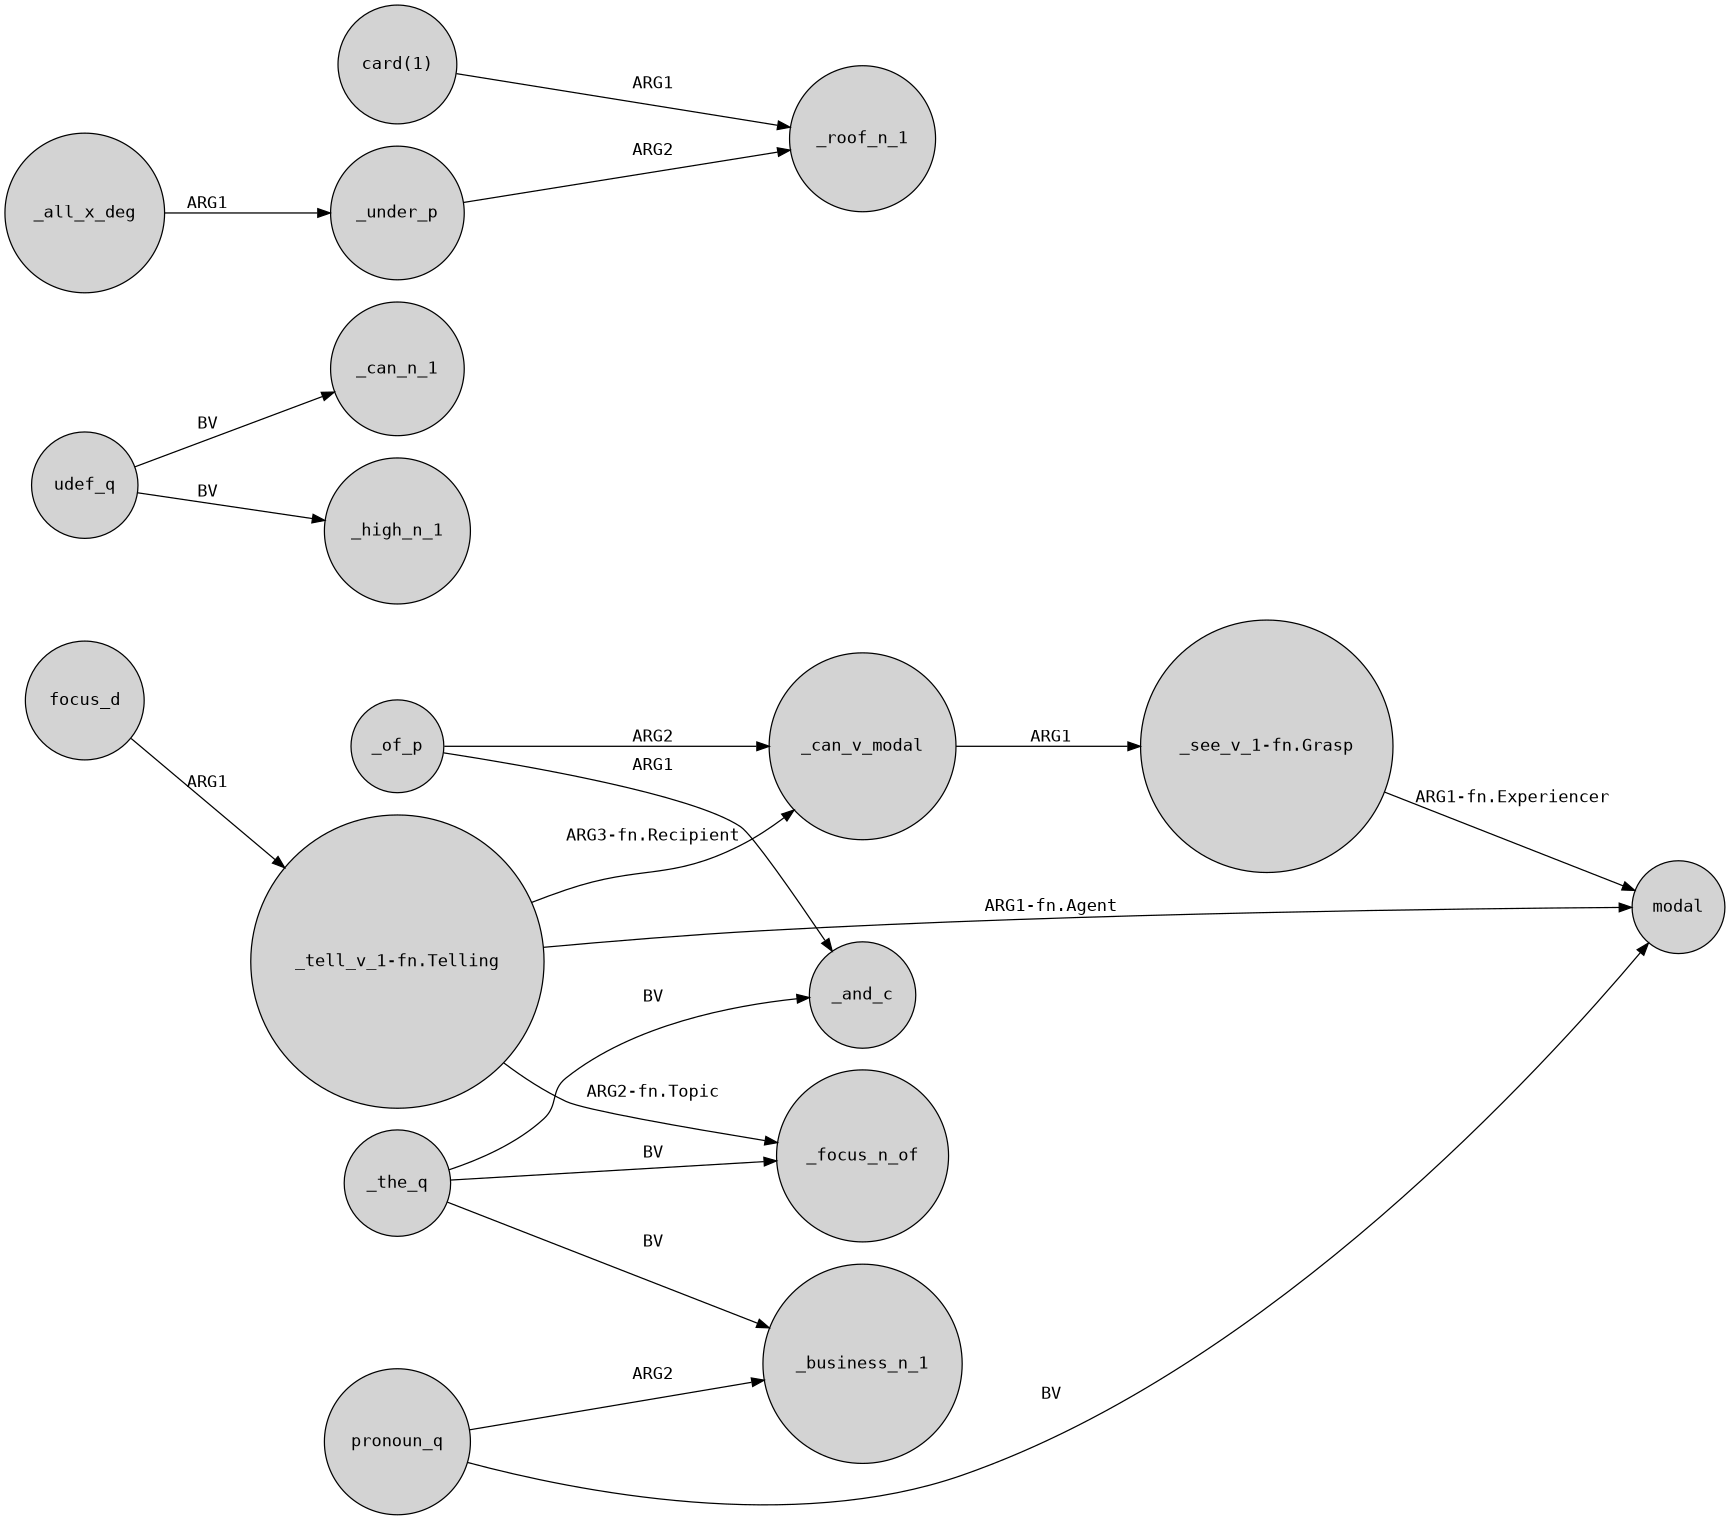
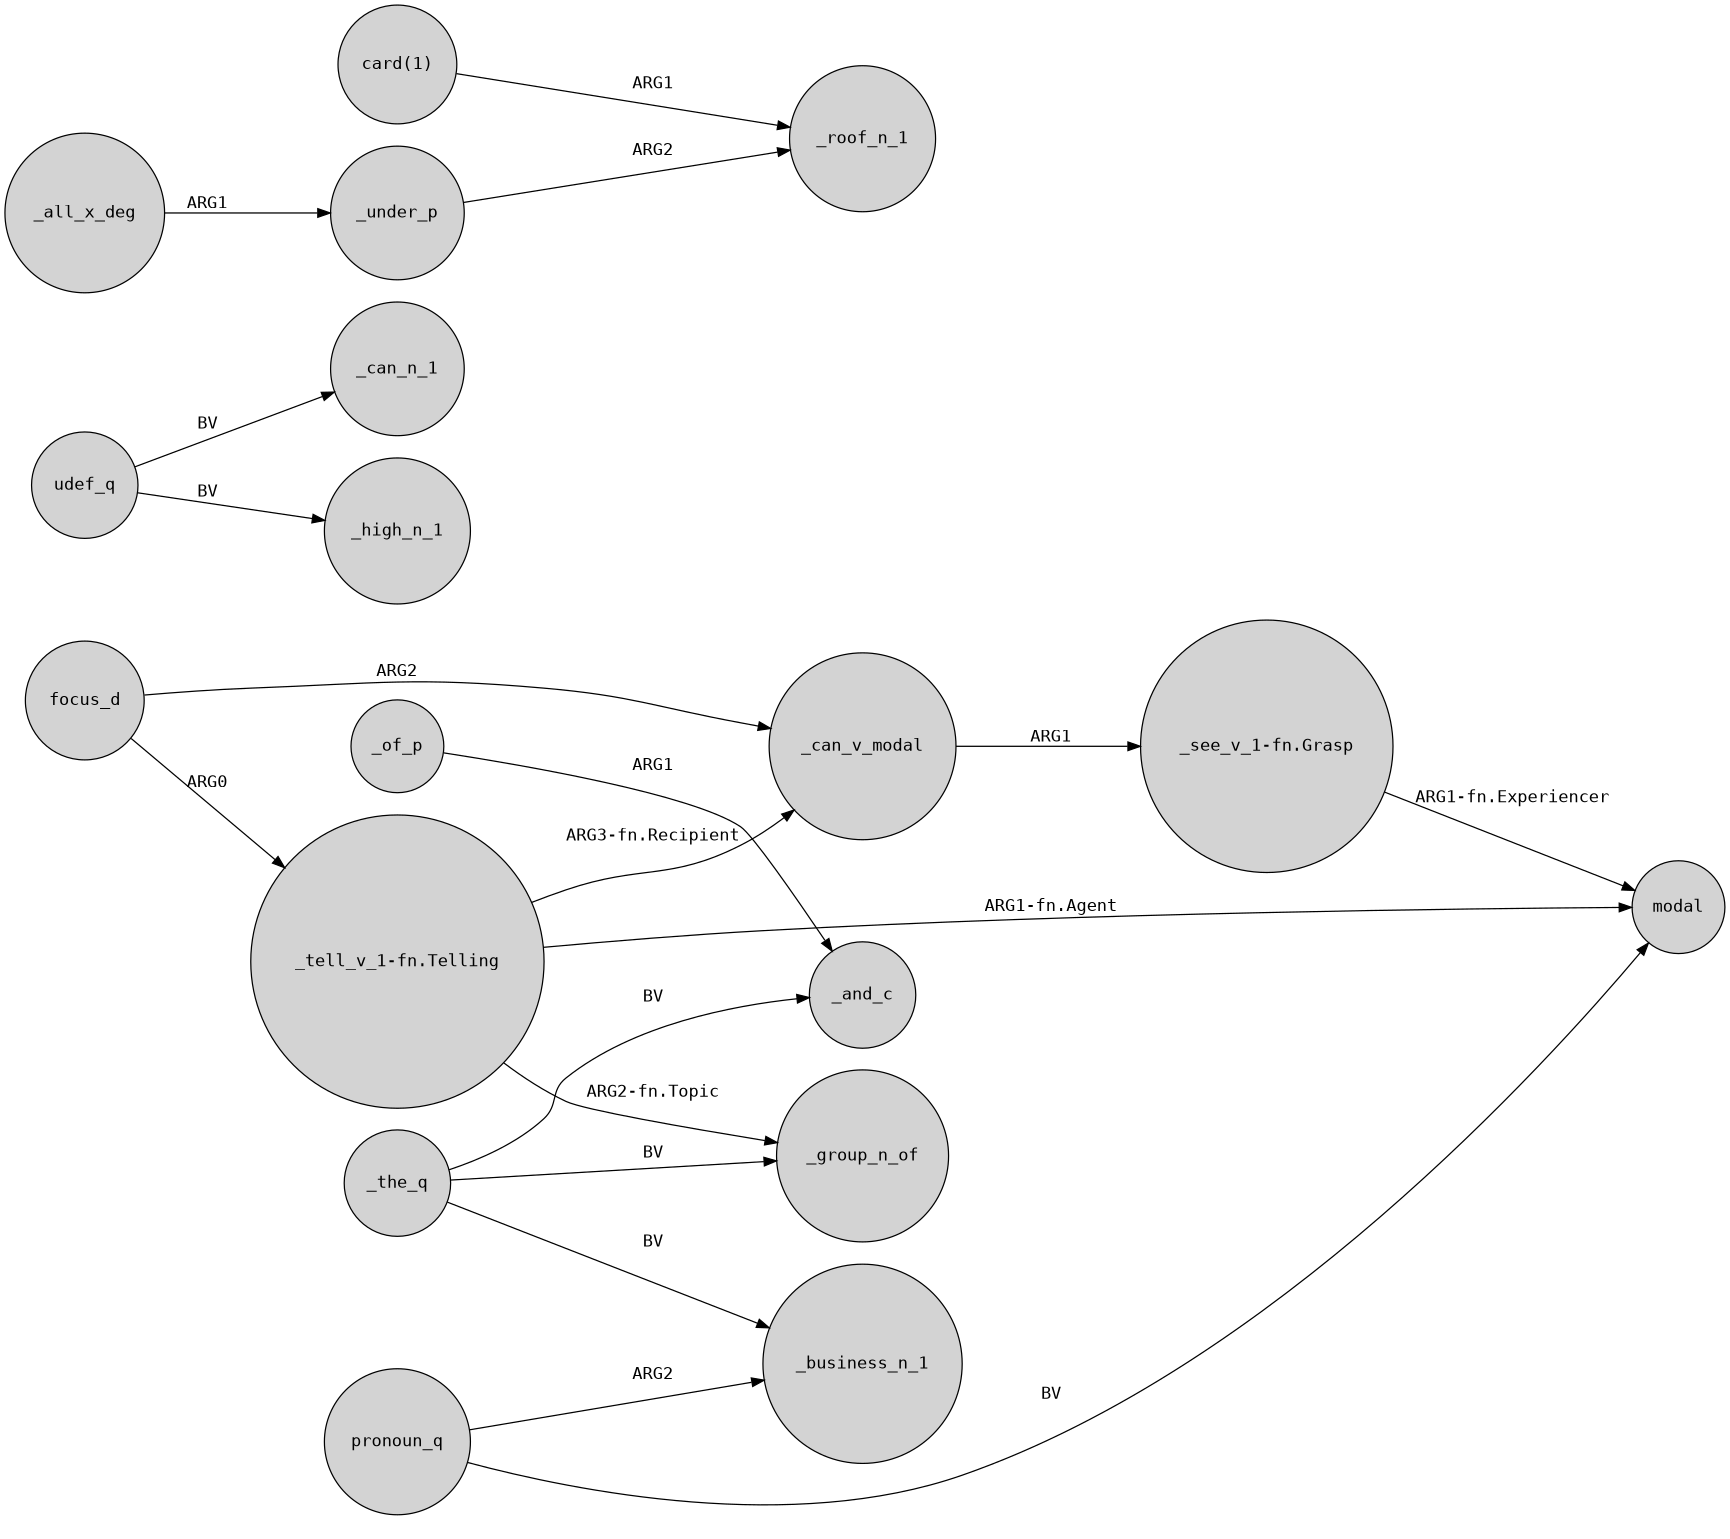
(600, 746) -> (453, 682)
(208, 783) -> (208, 783)
(863, 1156) -> (863, 1156)
